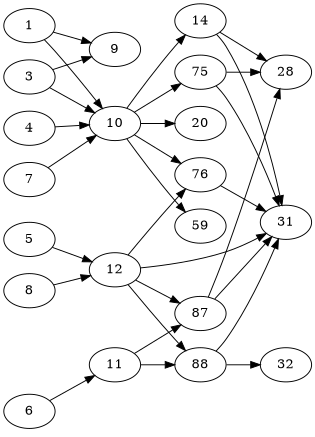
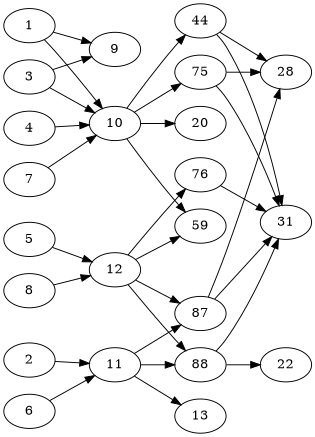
(200, 21) -> (200, 21)
(154, 147) -> none
(201, 259) -> (153, 250)
none -> (29, 360)
(286, 365) -> (286, 365)
none -> (200, 416)
